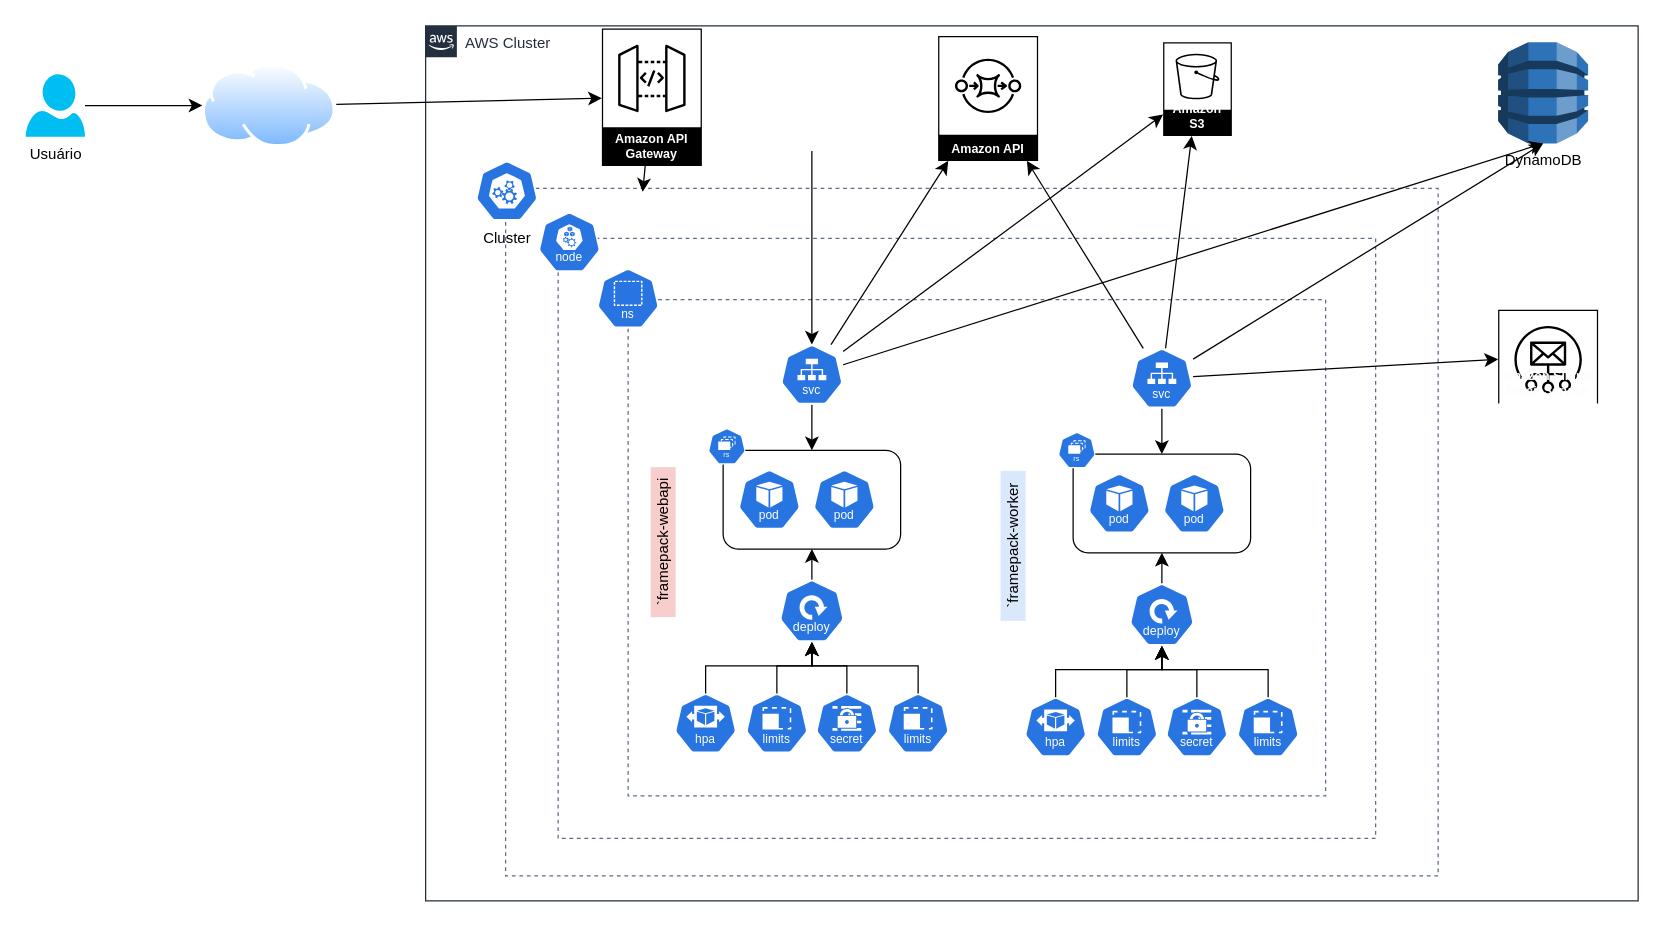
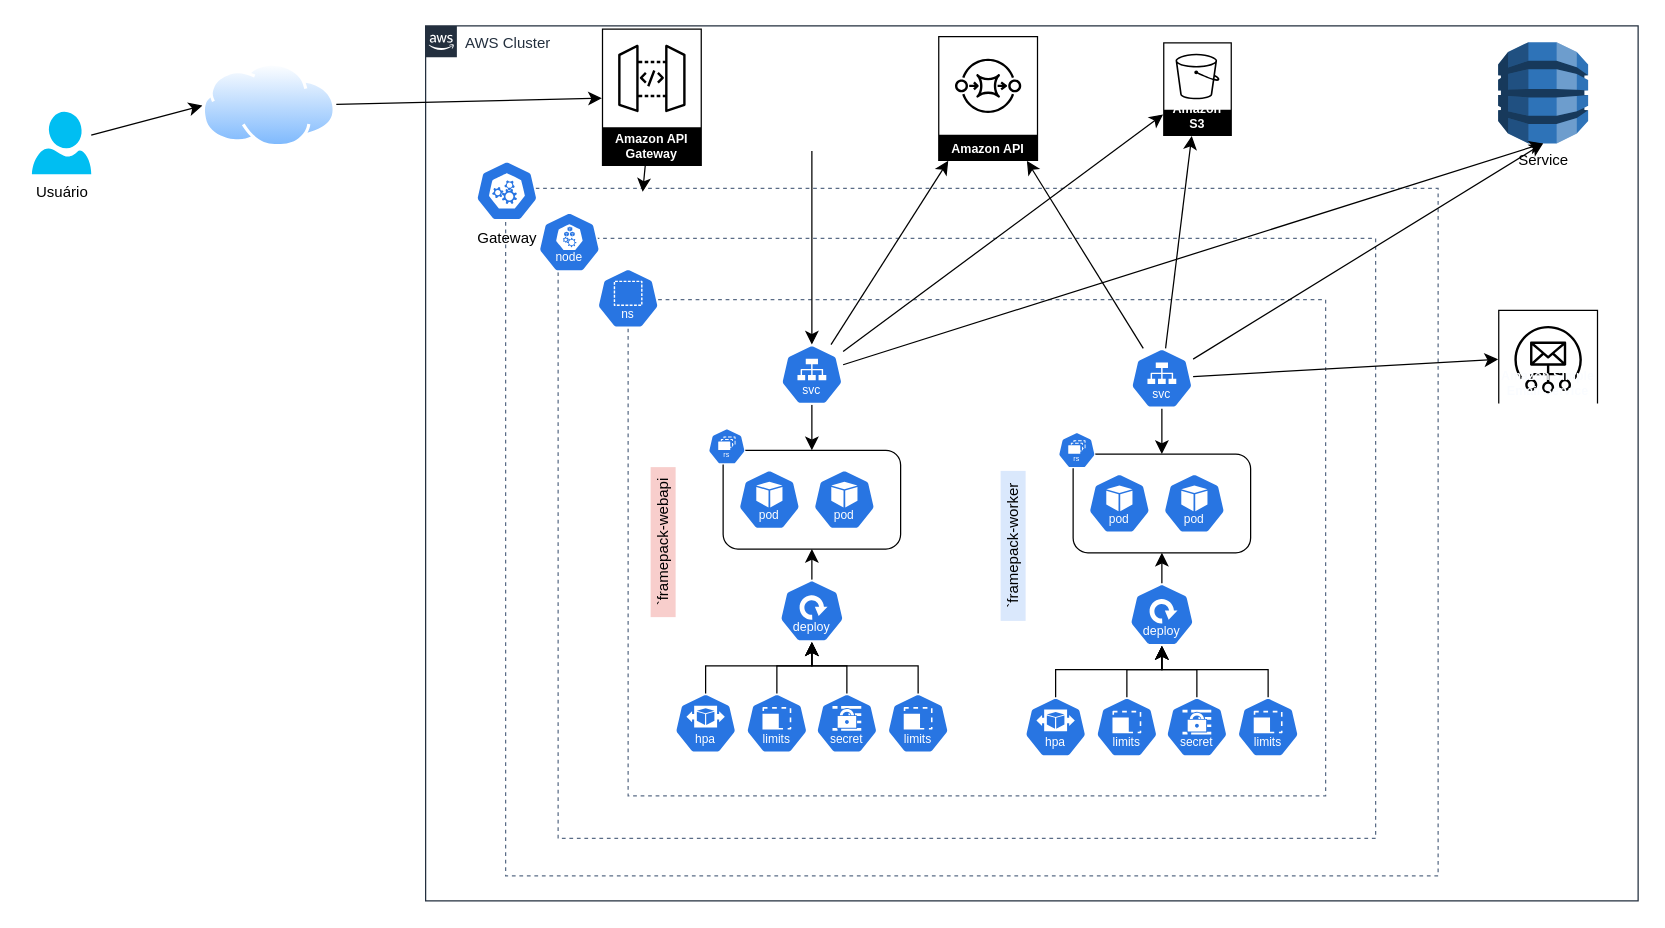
(55, 105) -> (62, 143)
(1544, 161) -> (1544, 161)
(508, 238) -> (508, 238)
